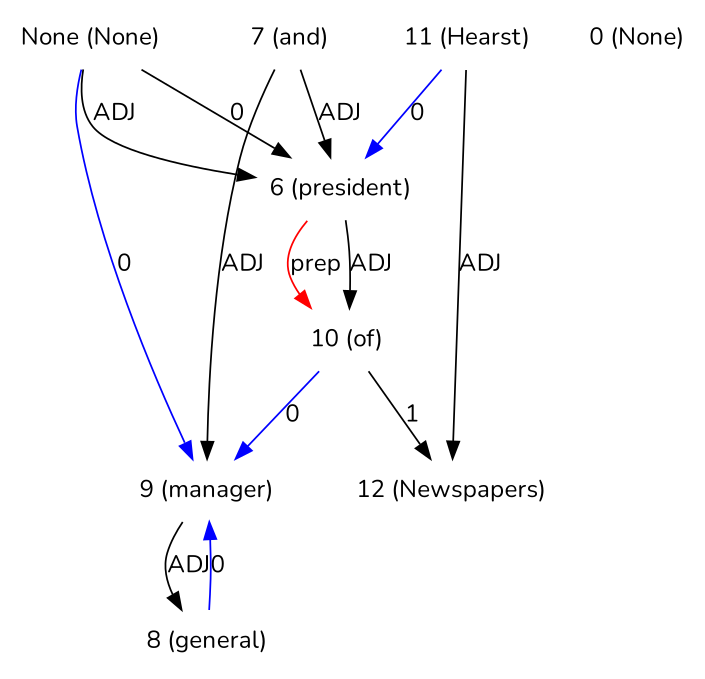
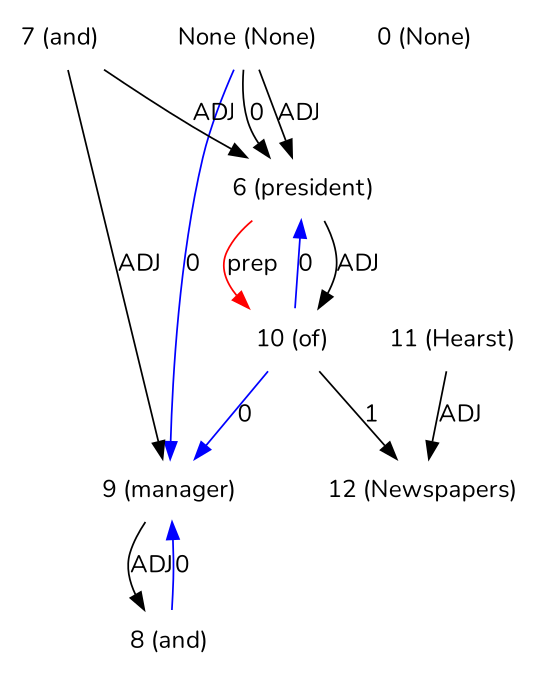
(410, 107) -> (298, 273)
(207, 641) -> (170, 641)
